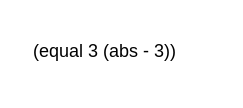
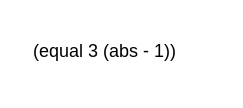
(118, 52) -> (118, 52)
